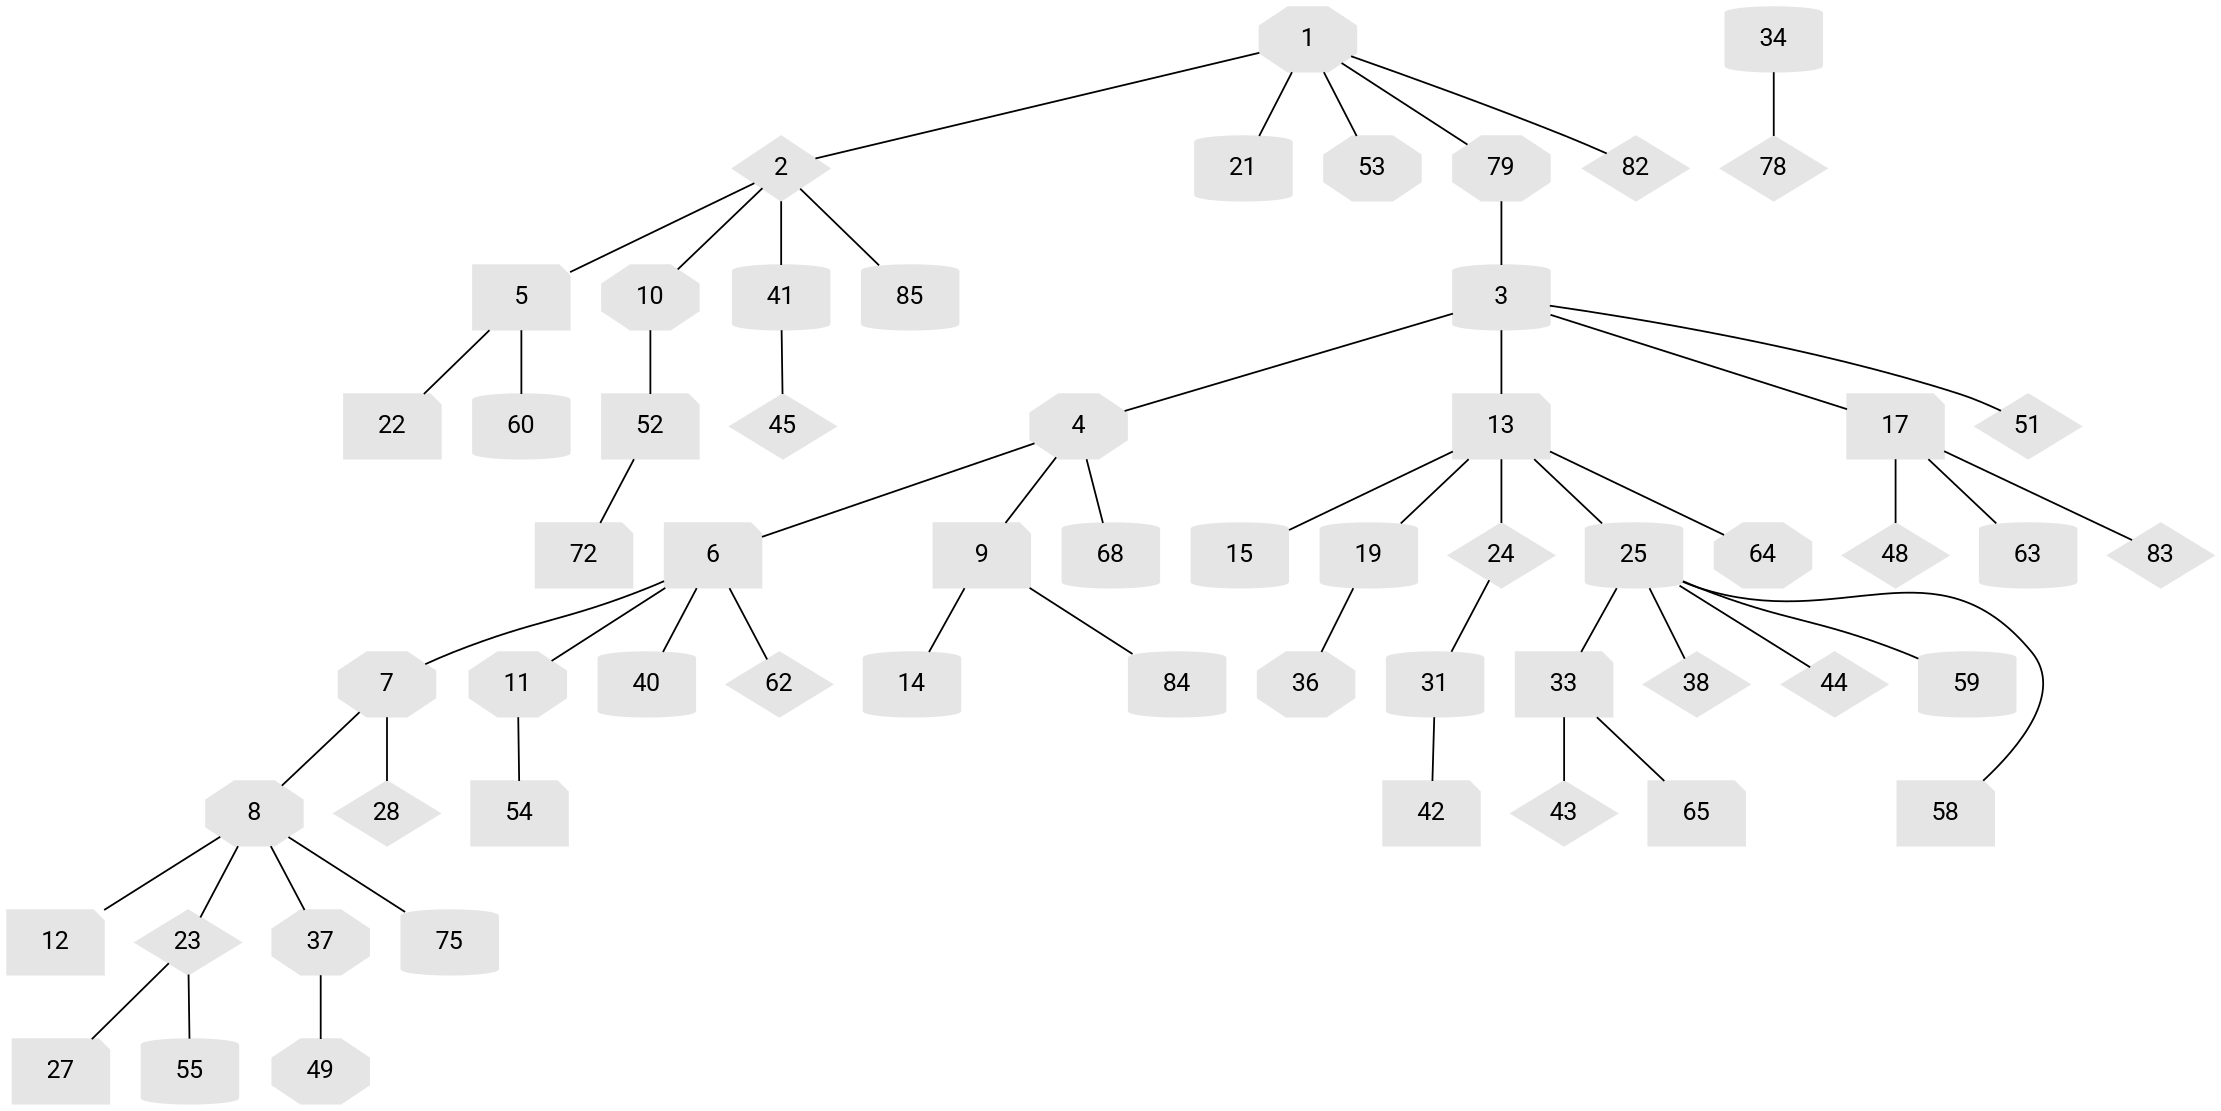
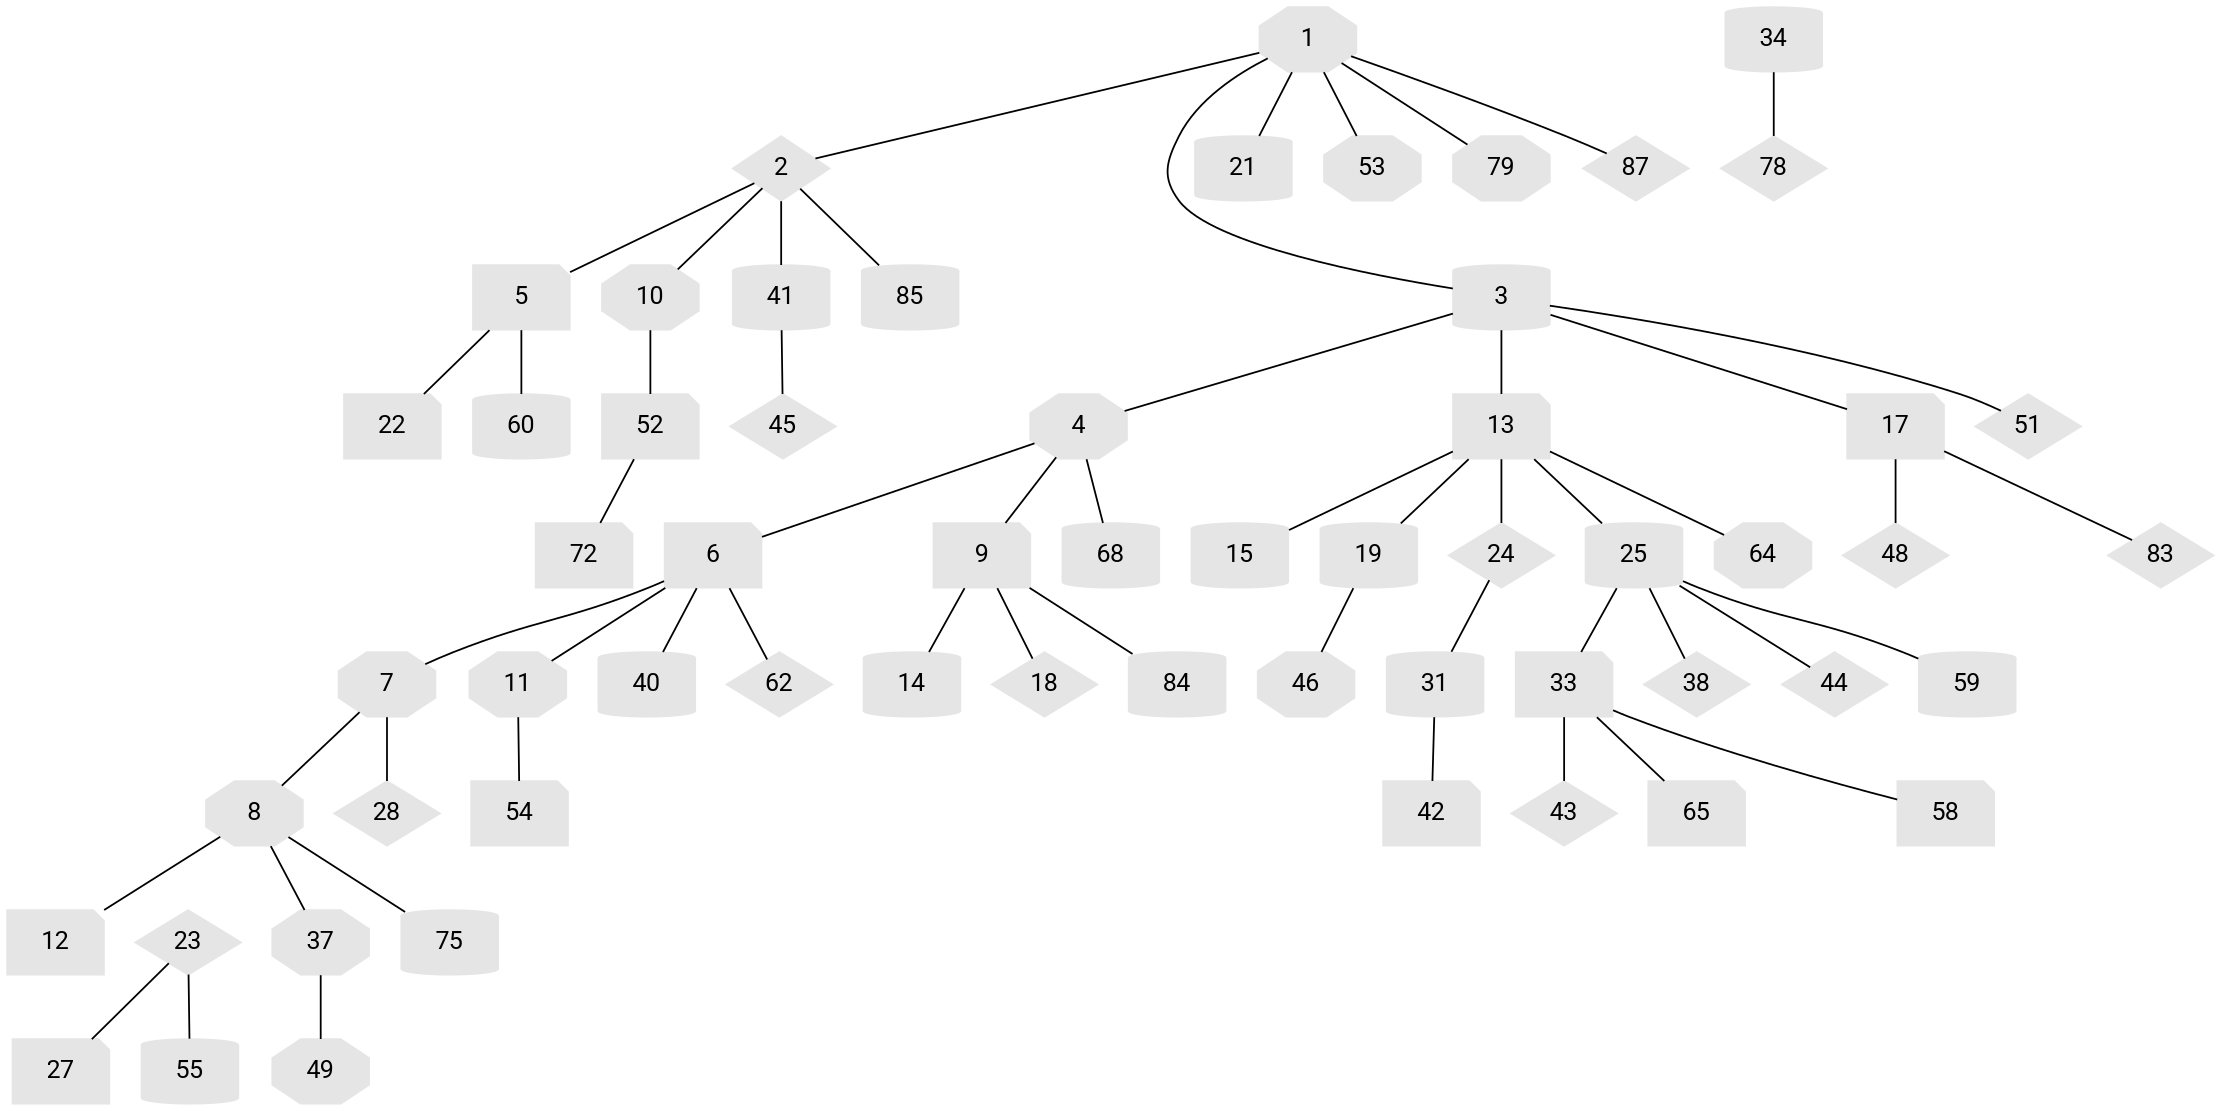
(1636, 168) -> (1636, 168)
(1501, 233) -> (1221, 229)
(2028, 555) -> none
(1940, 596) -> (1754, 759)
none -> (1045, 684)
(1306, 684) -> (1306, 684)
(219, 882) -> none
